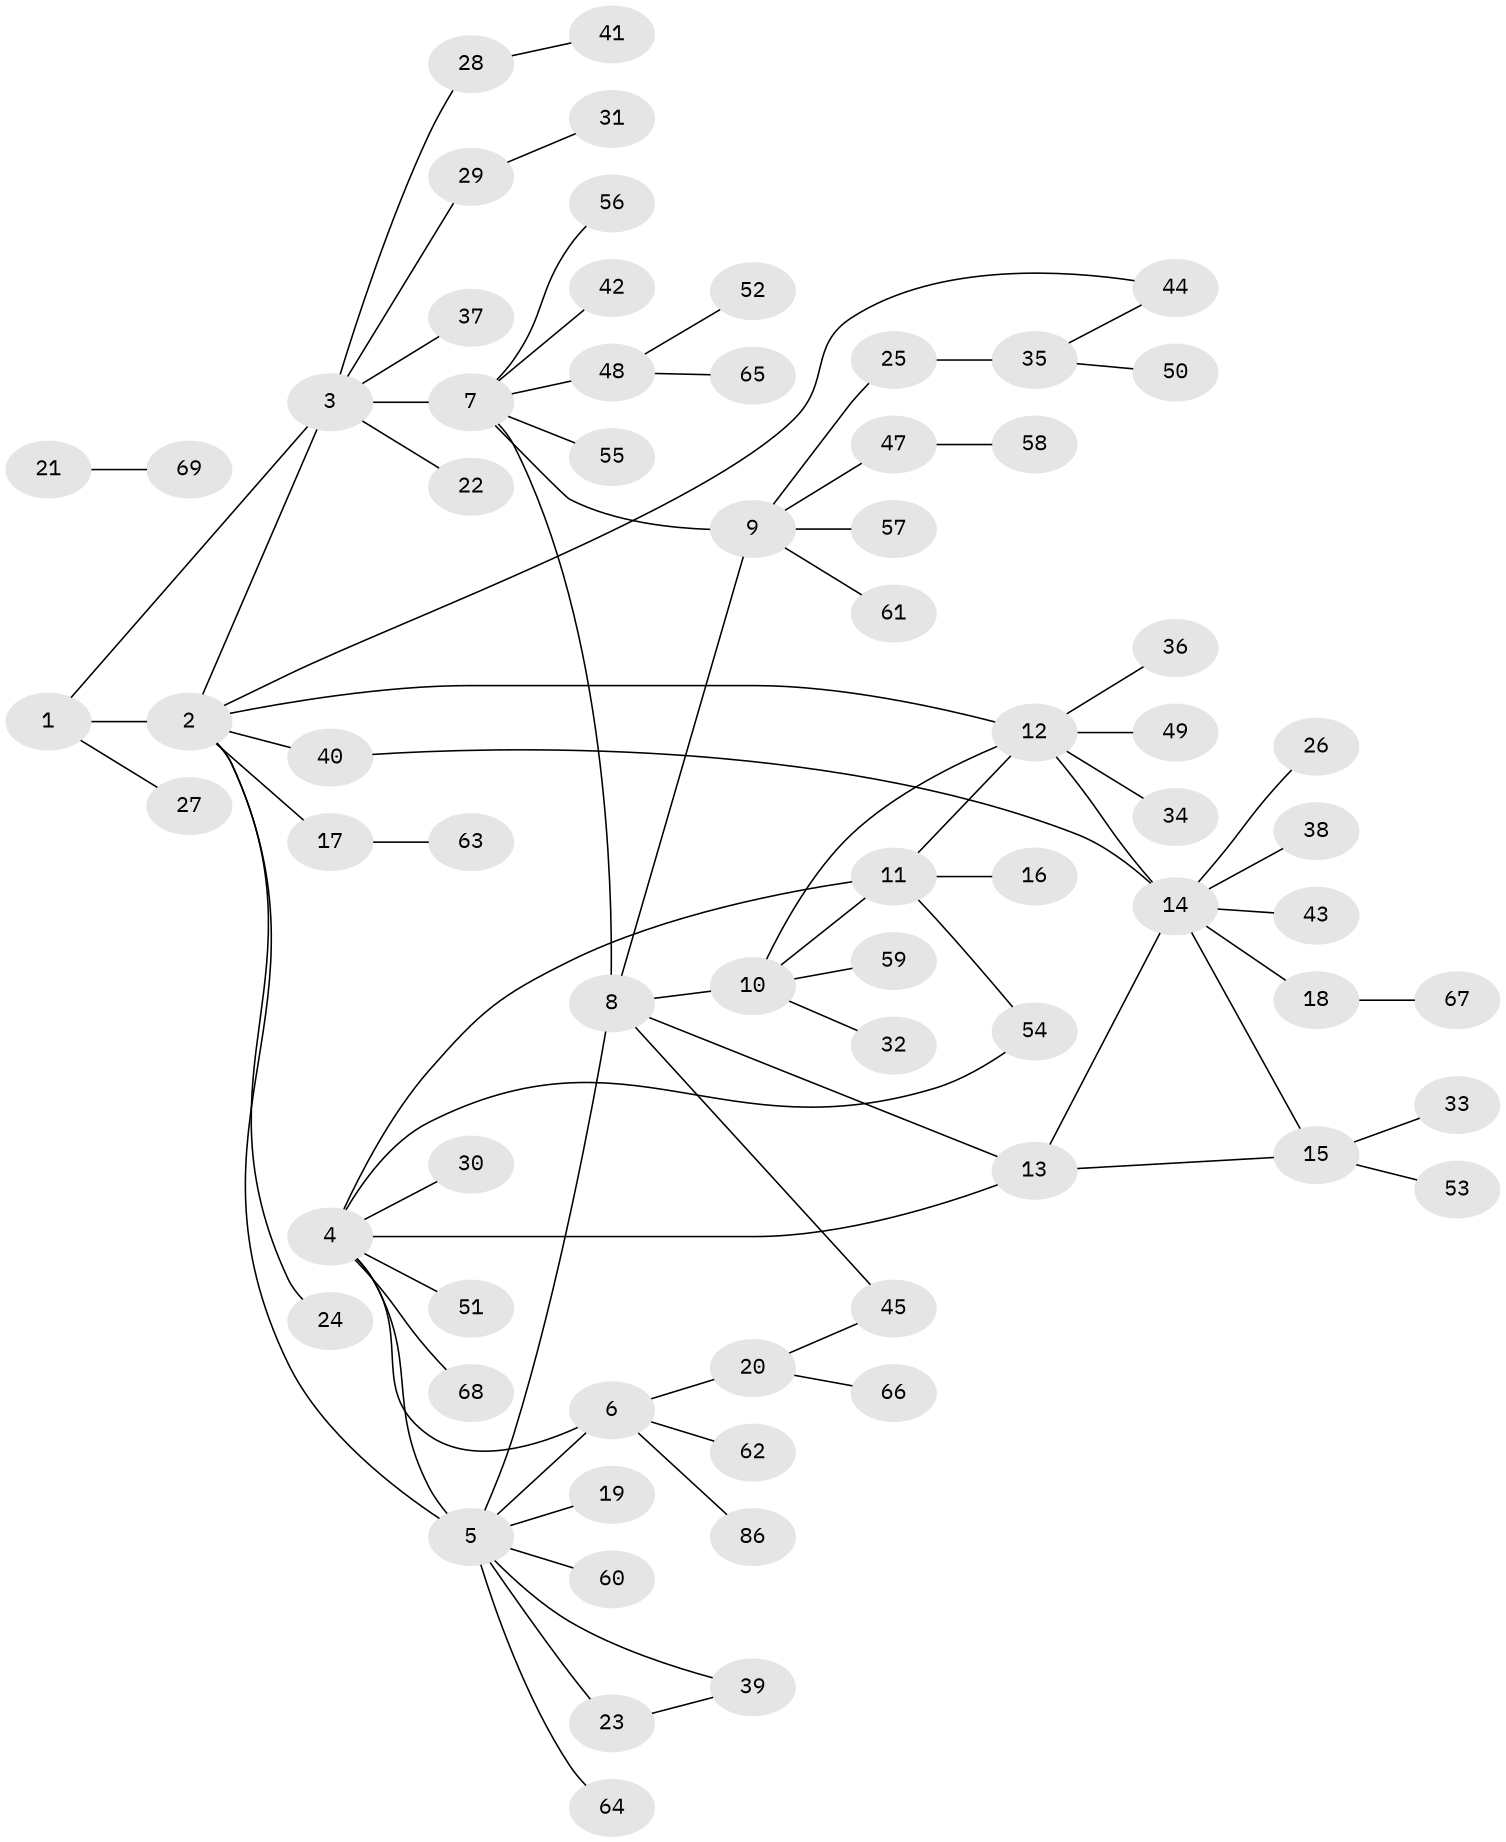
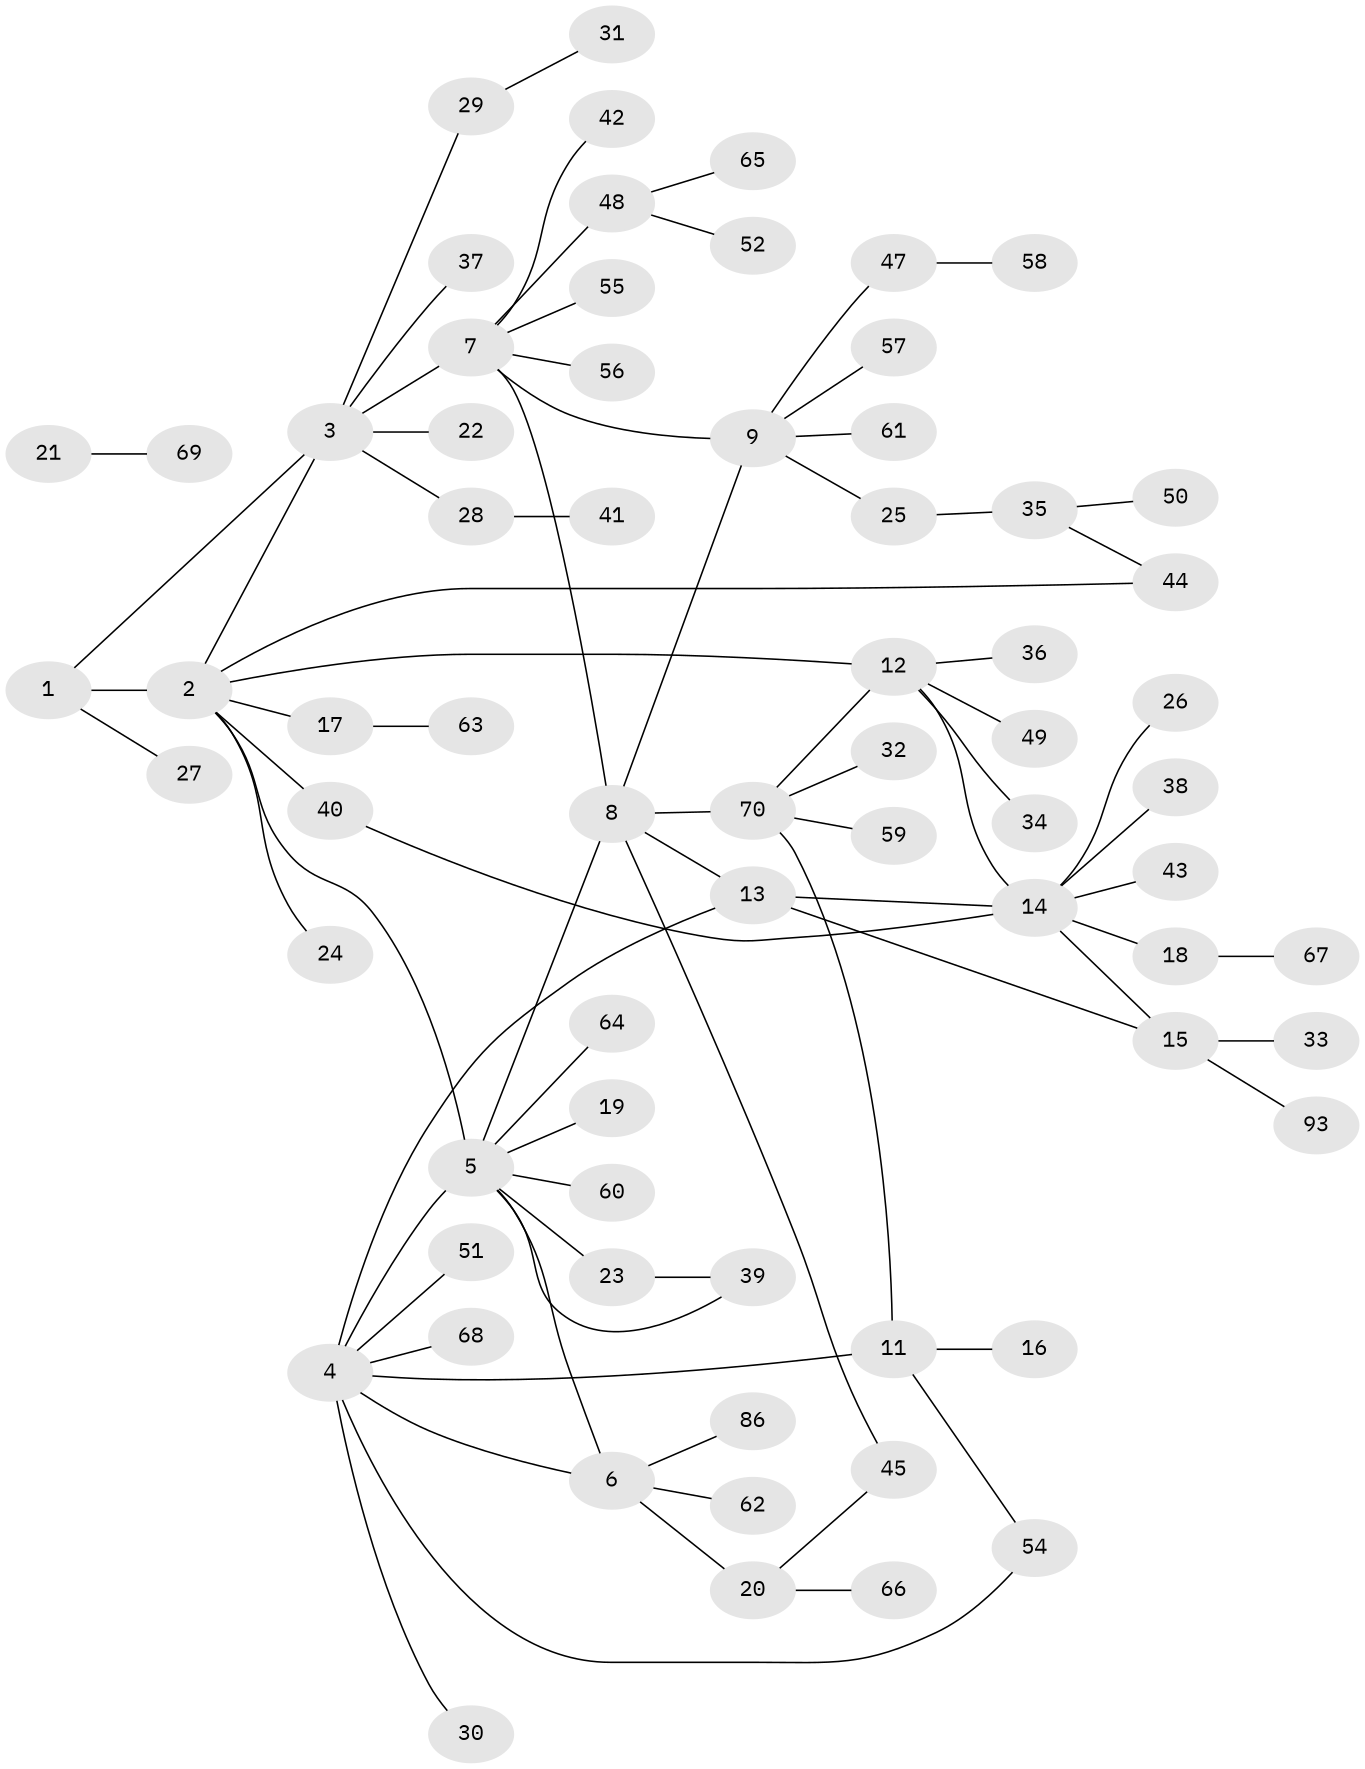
(960, 809) -> none
(753, 986) -> (753, 811)
(1457, 1190) -> (1316, 1125)
